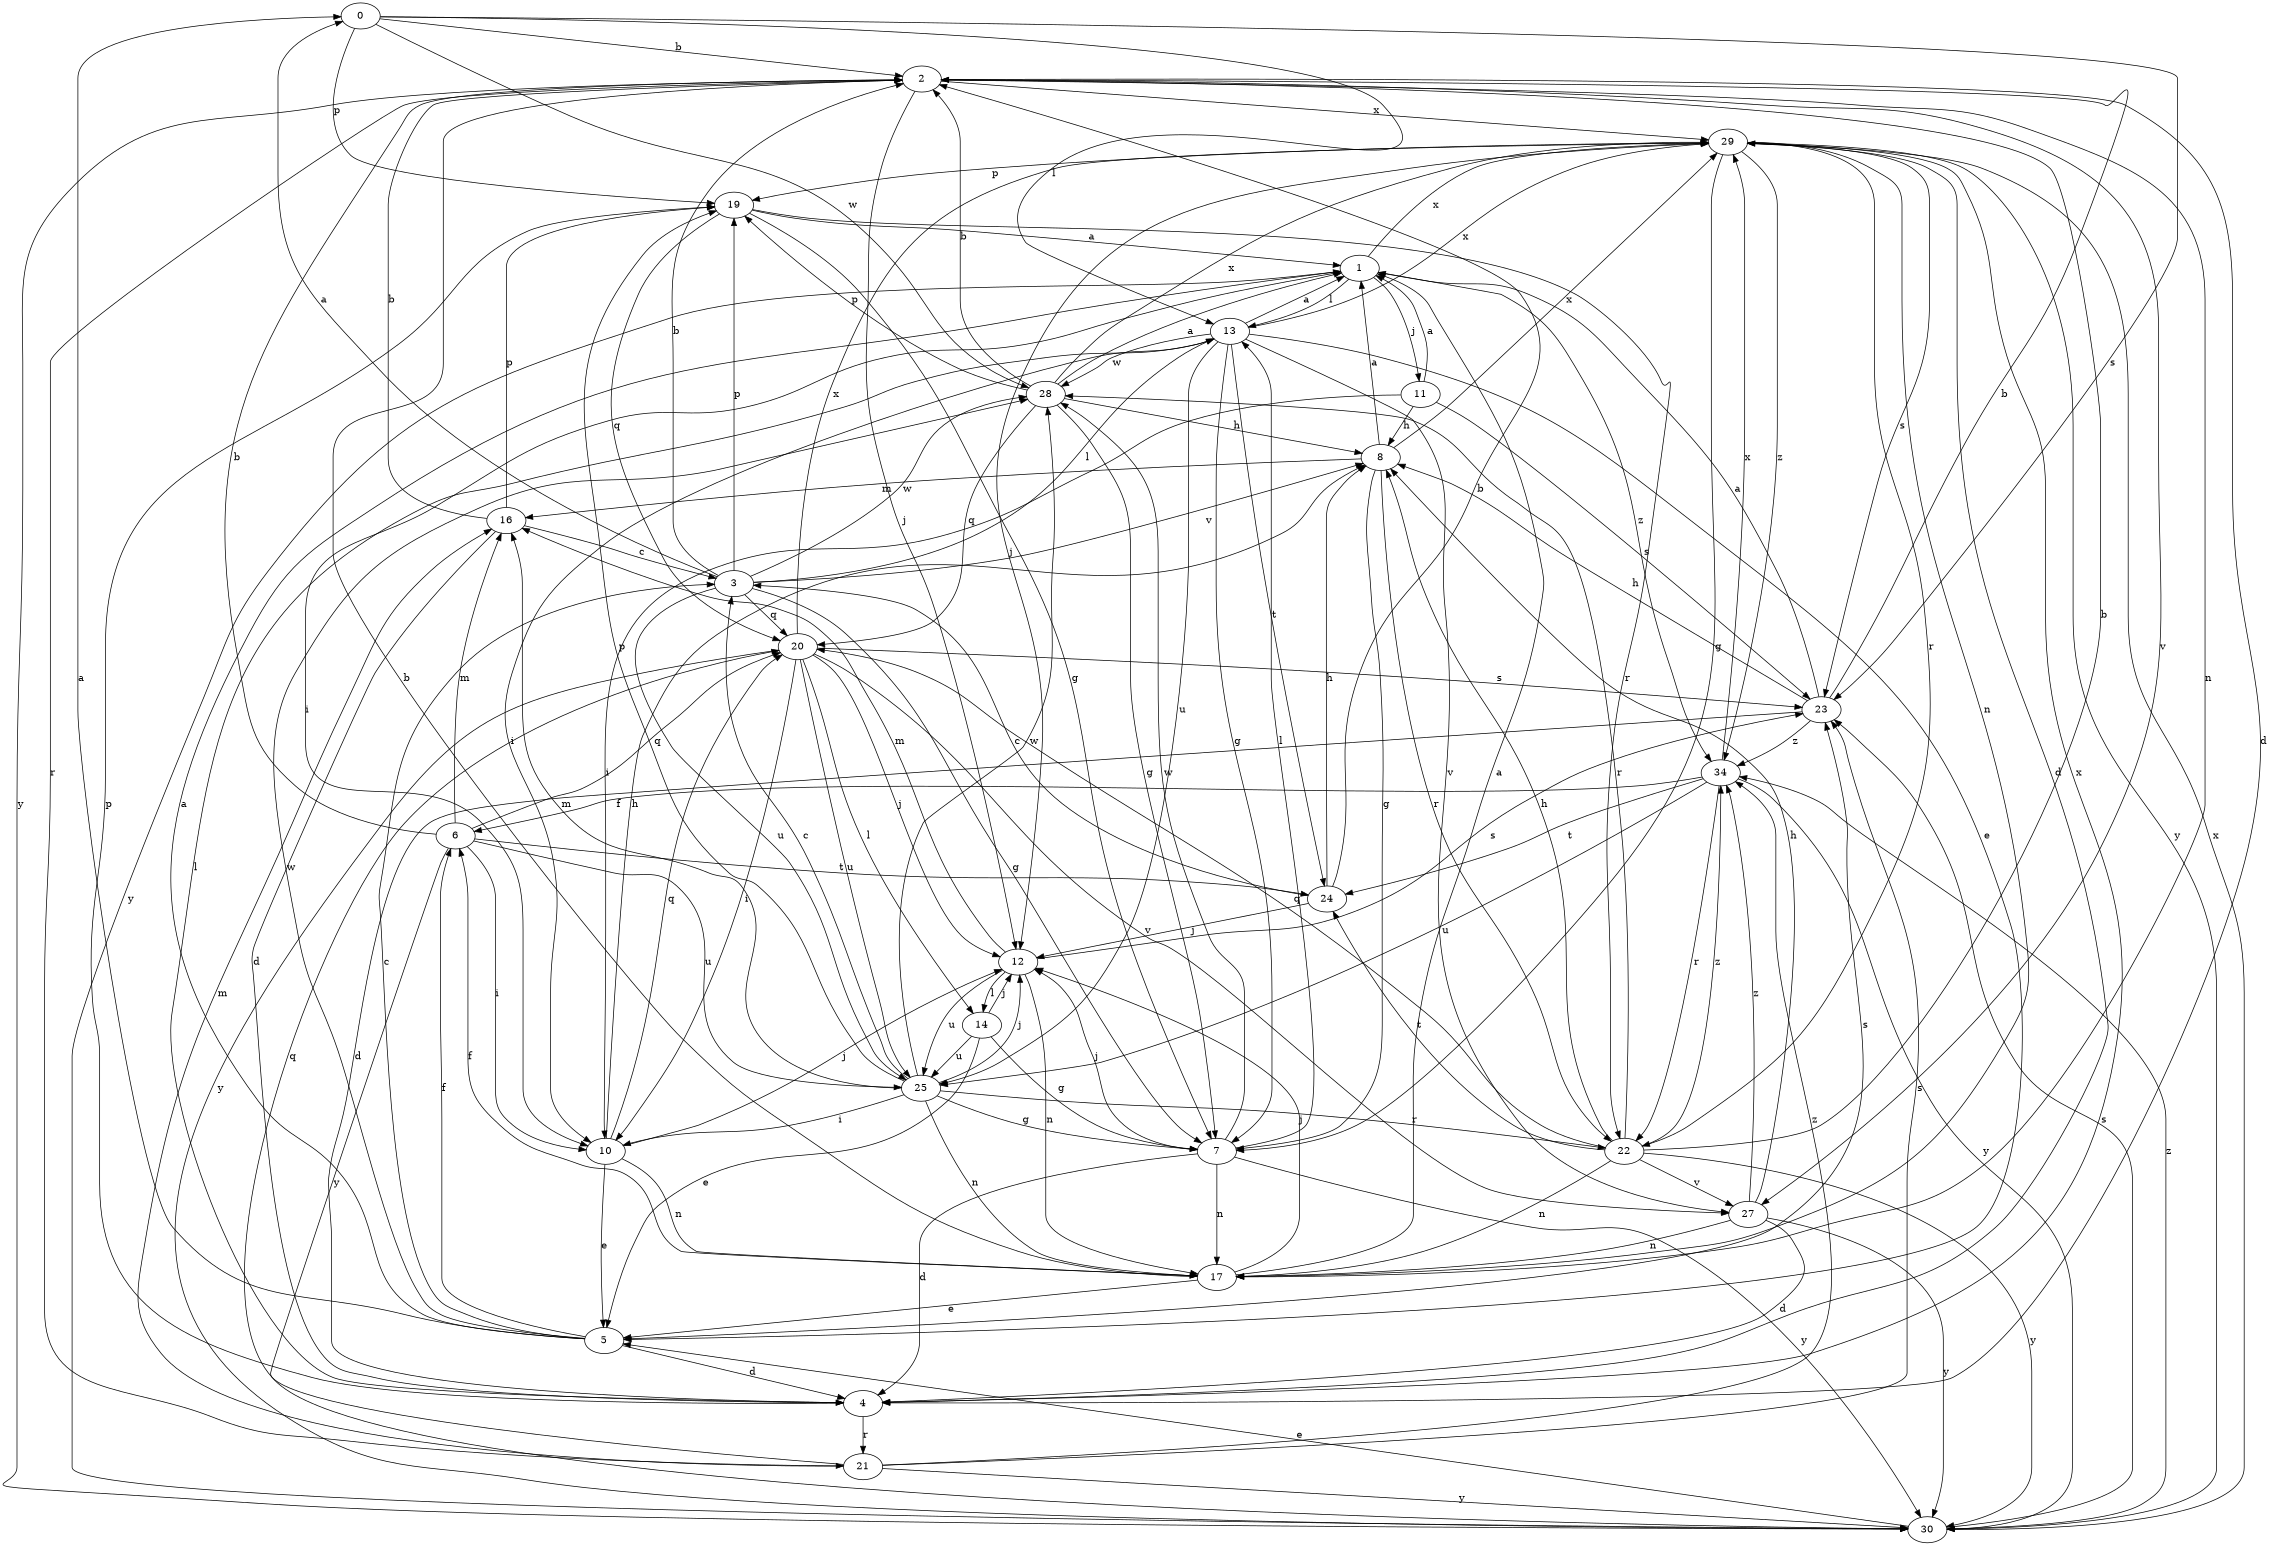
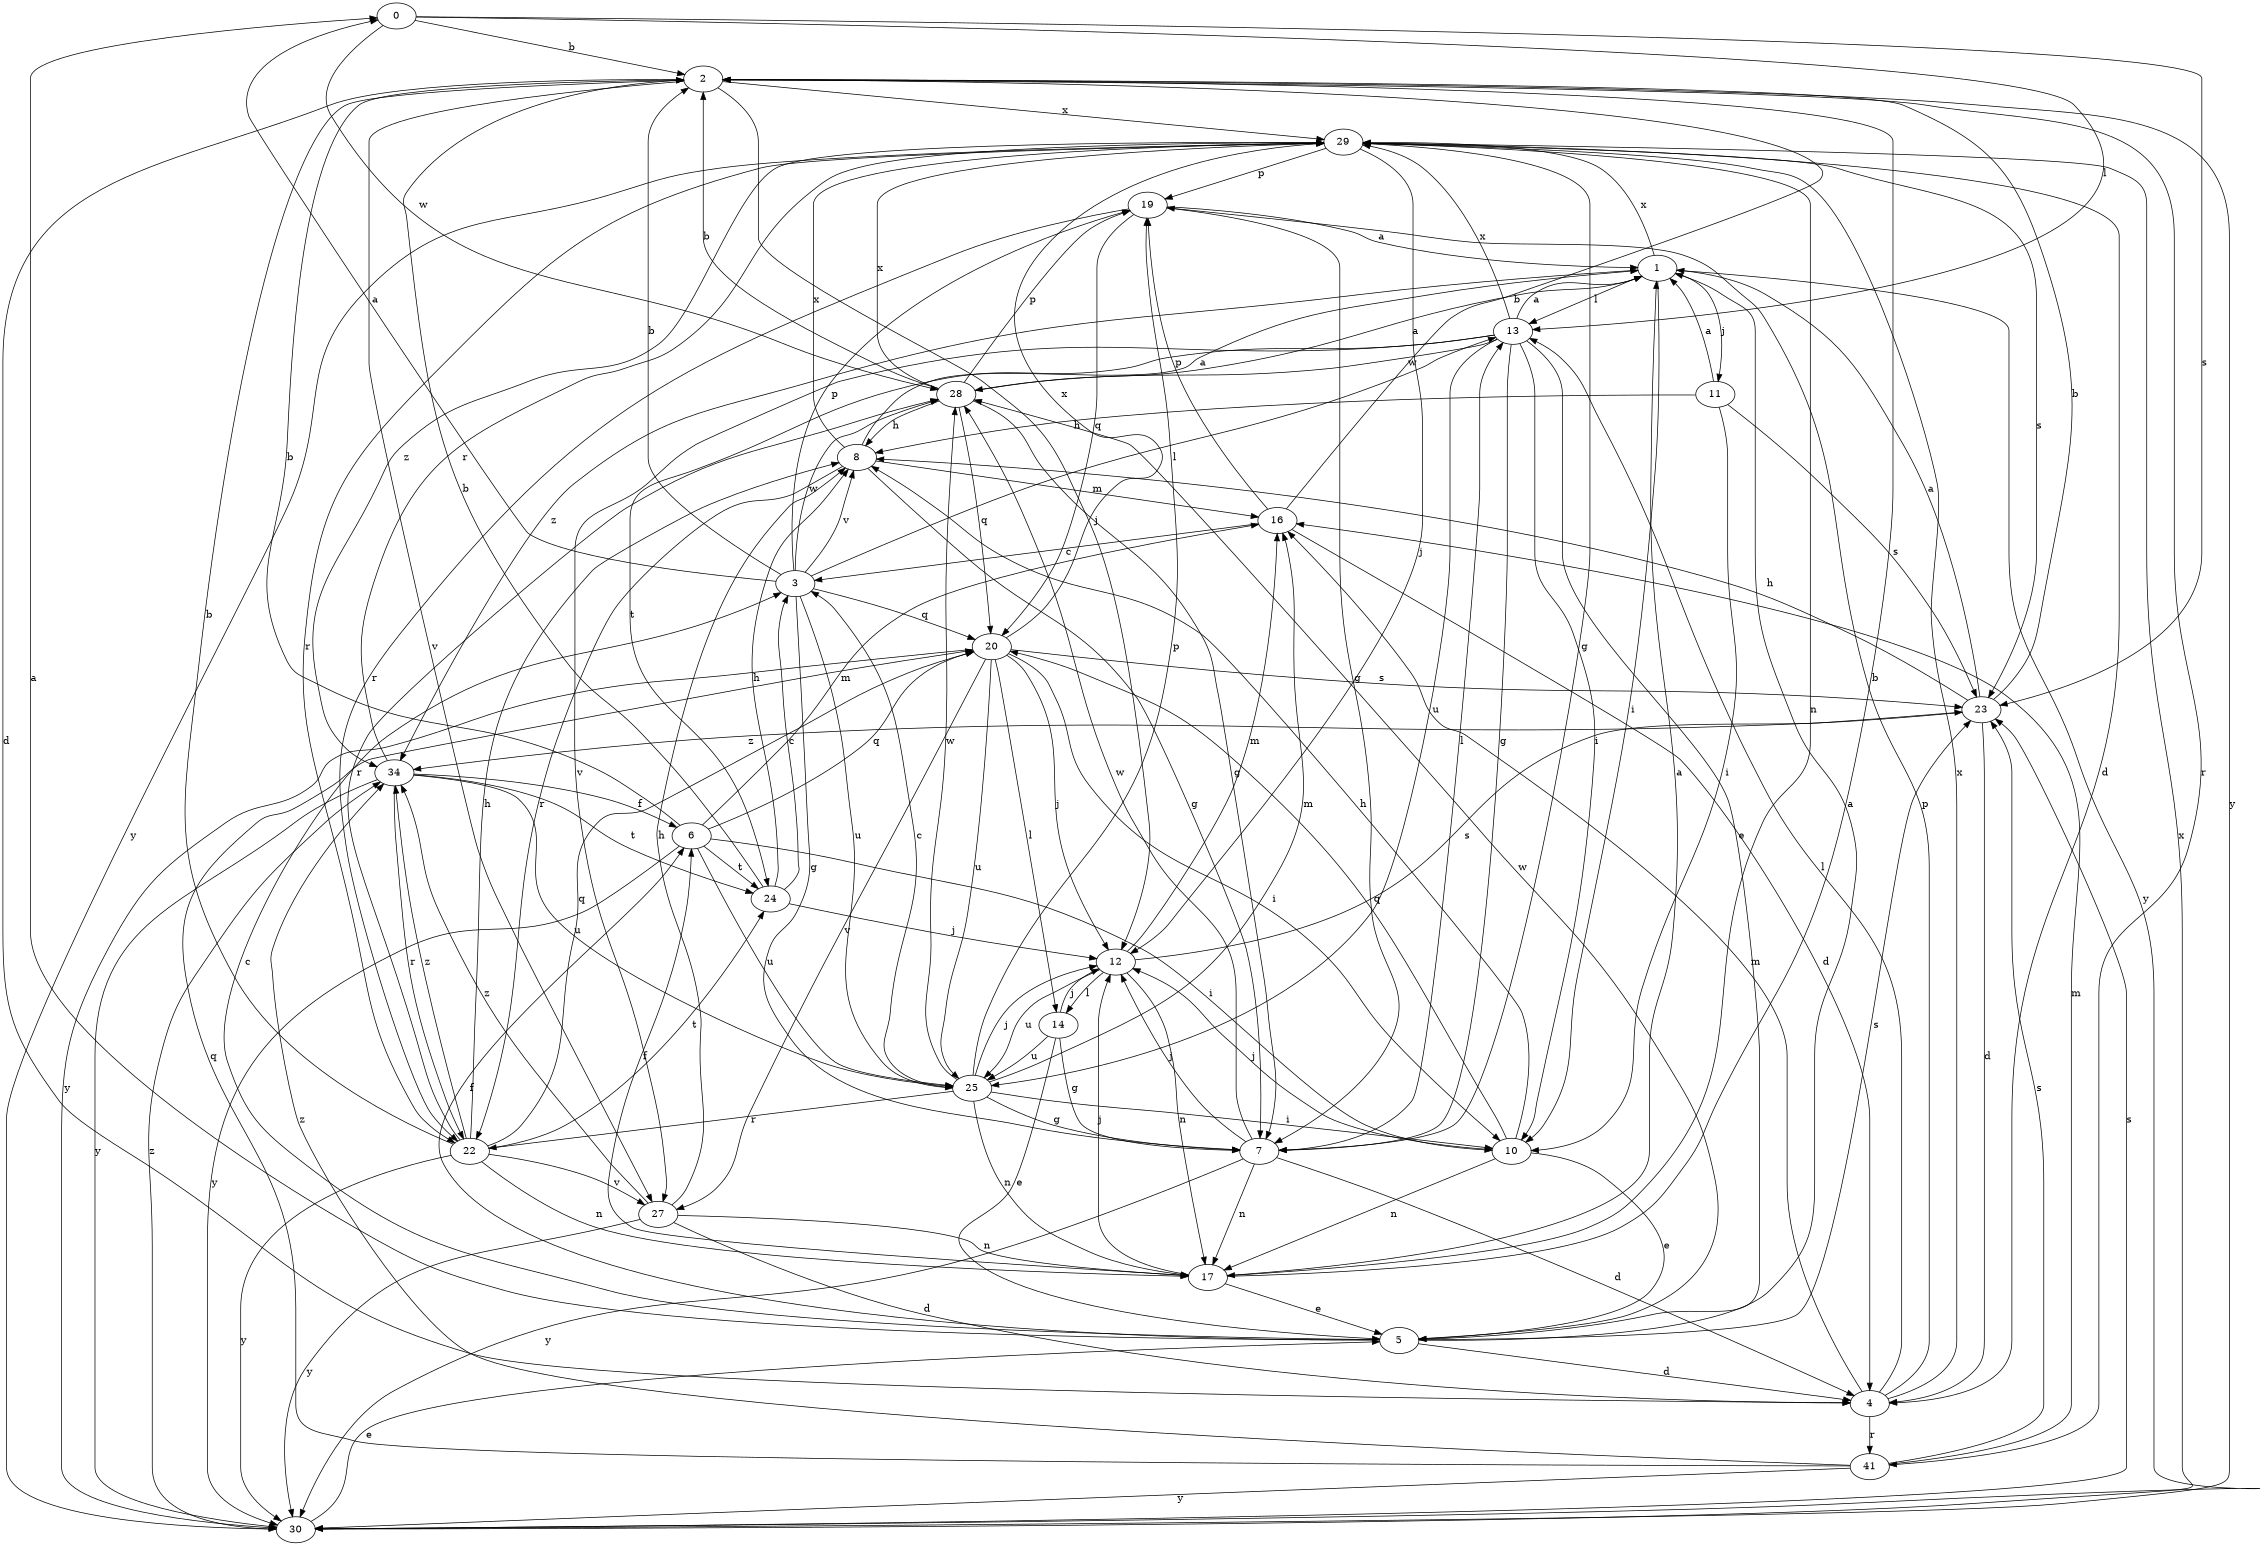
(460, 181) -> none
(1748, 457) -> (465, 457)
(2205, 465) -> none
none -> (1682, 902)
(863, 1467) -> (1870, 1467)
